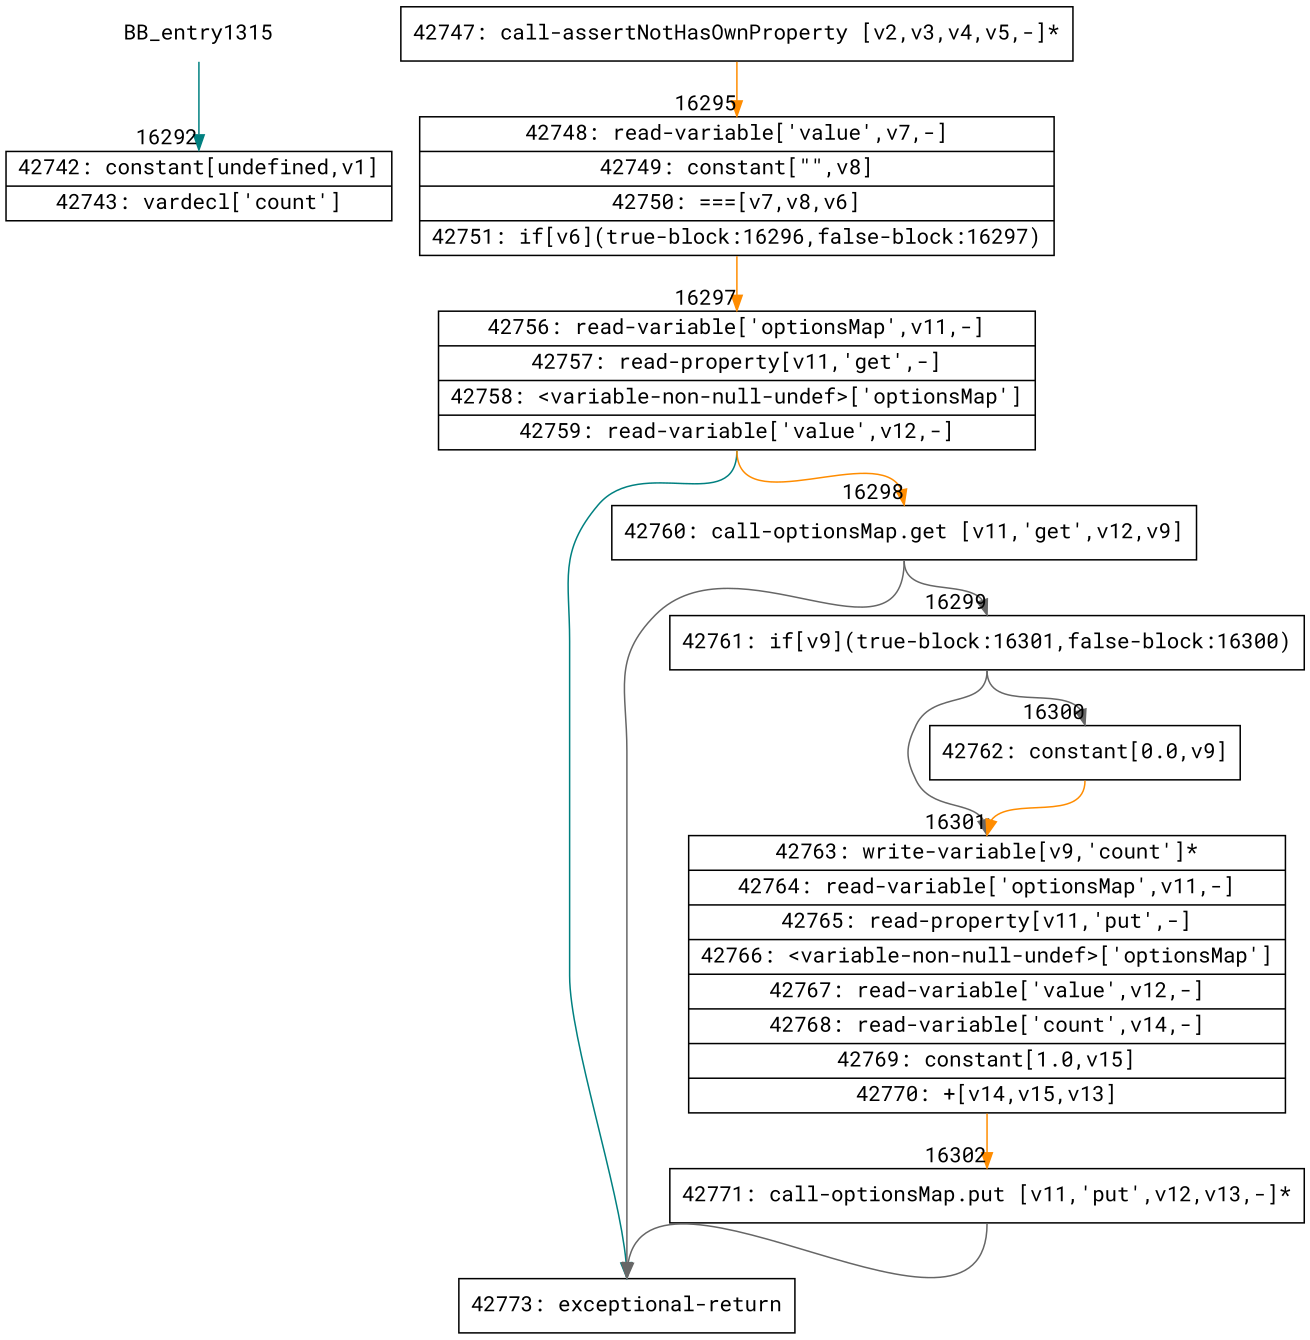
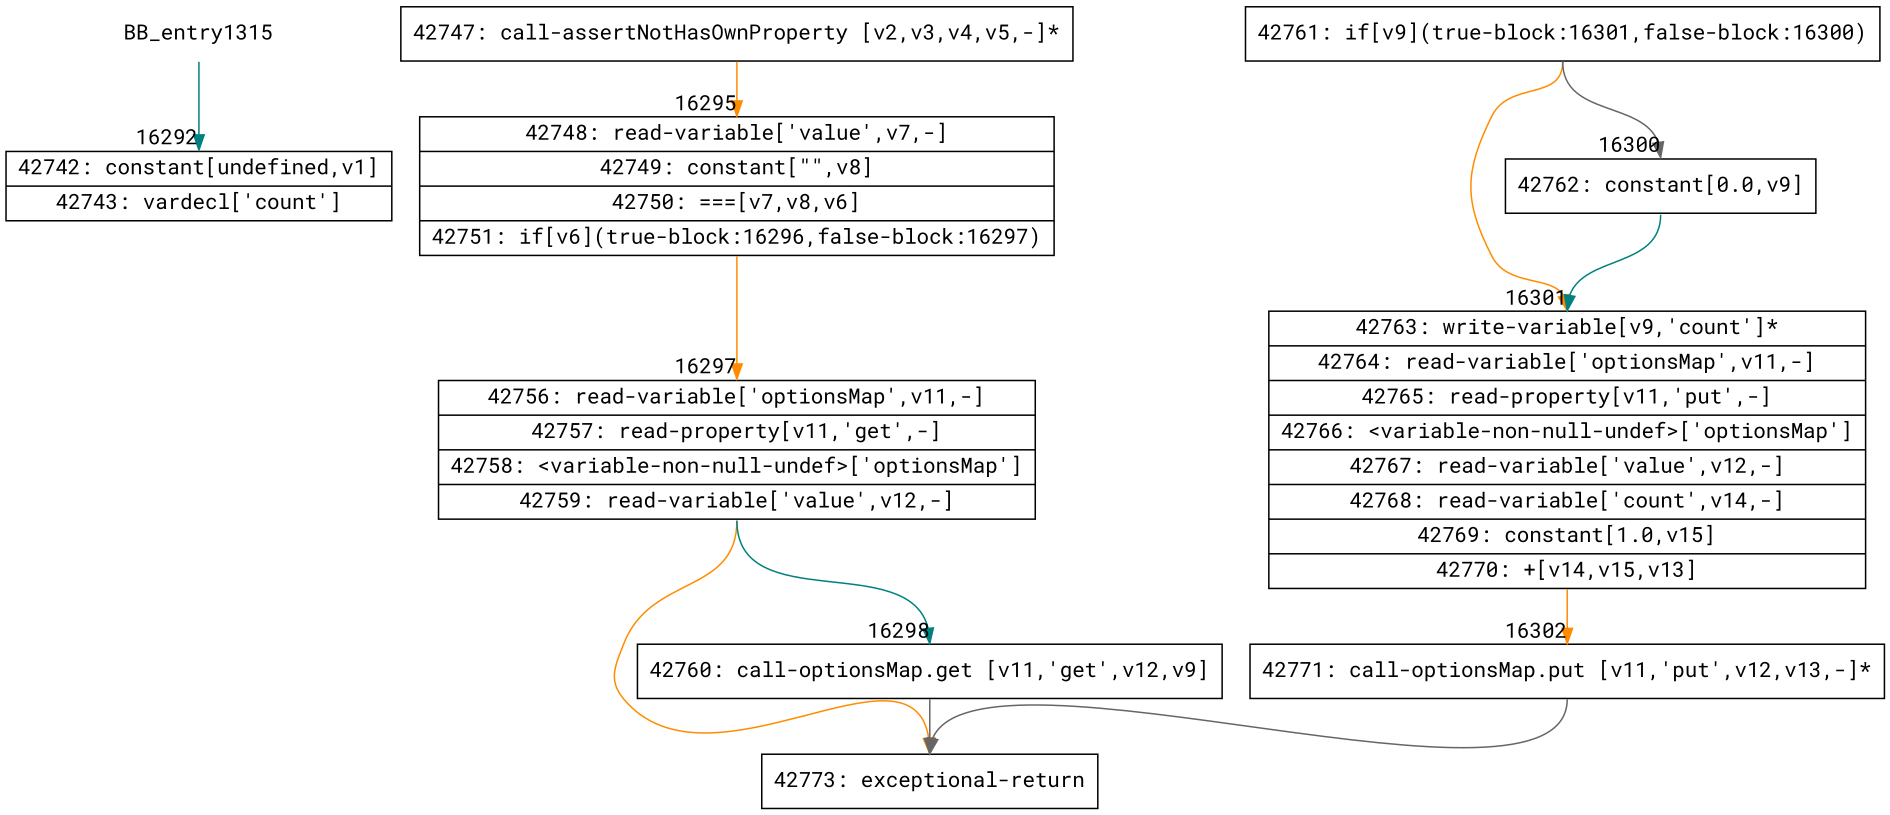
(813, 479) -> (826, 581)
(938, 587) -> none
(909, 745) -> (1471, 181)
(570, 801) -> (666, 726)
(1044, 807) -> (1621, 260)
